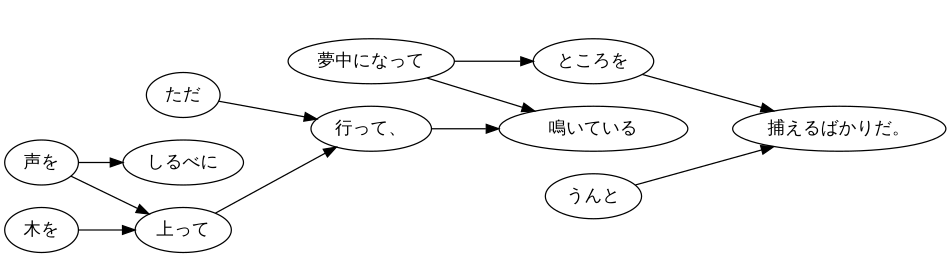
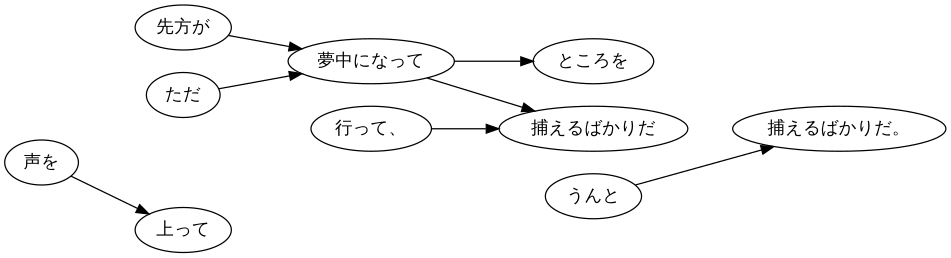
none -> (183, 28)
(702, 91) -> none
(261, 109) -> (254, 82)
(593, 129) -> (593, 129)
(183, 162) -> none
(270, 183) -> none
(42, 230) -> none
